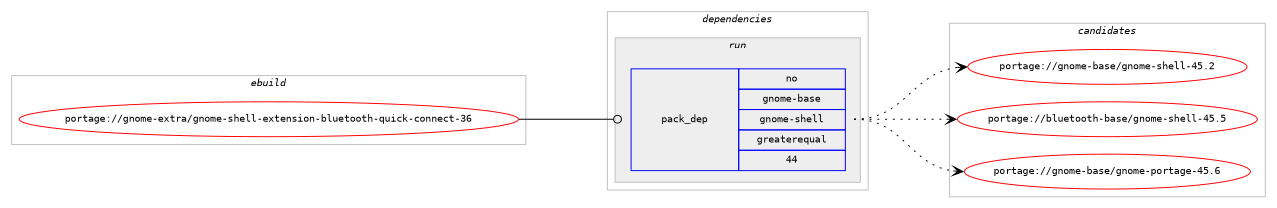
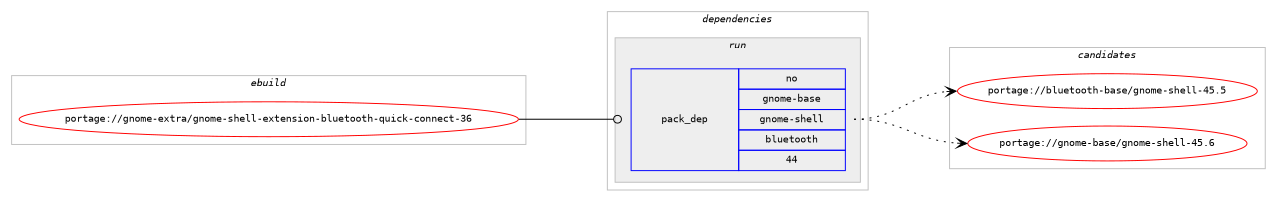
(1107, 67) -> none
(792, 140) -> (792, 140)
(1107, 172) -> (1107, 143)
